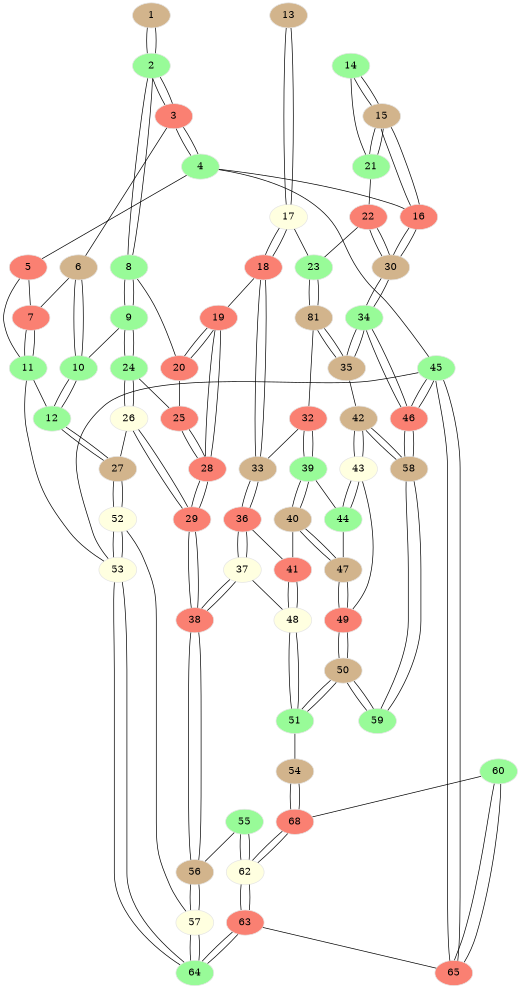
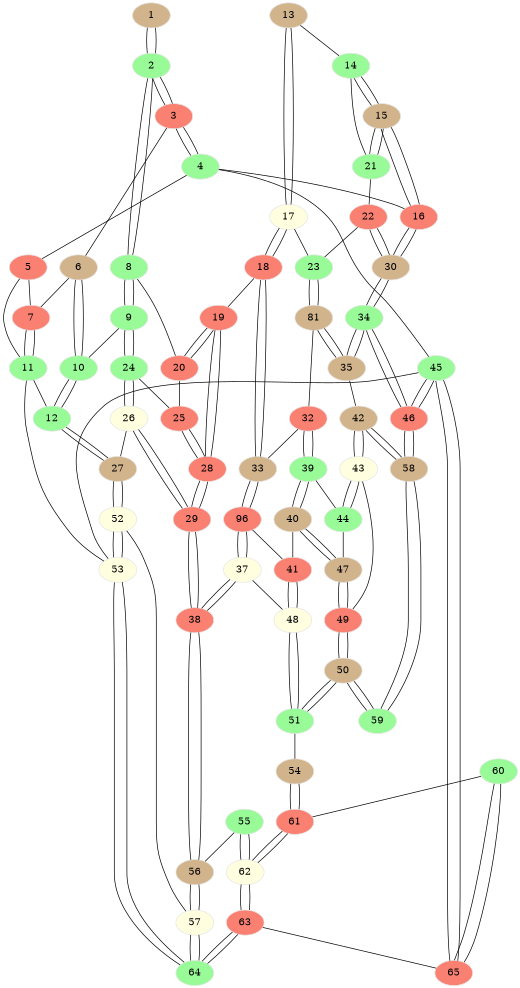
none -> (320, 41)
(242, 519) -> (242, 519)
(295, 822) -> (295, 822)
